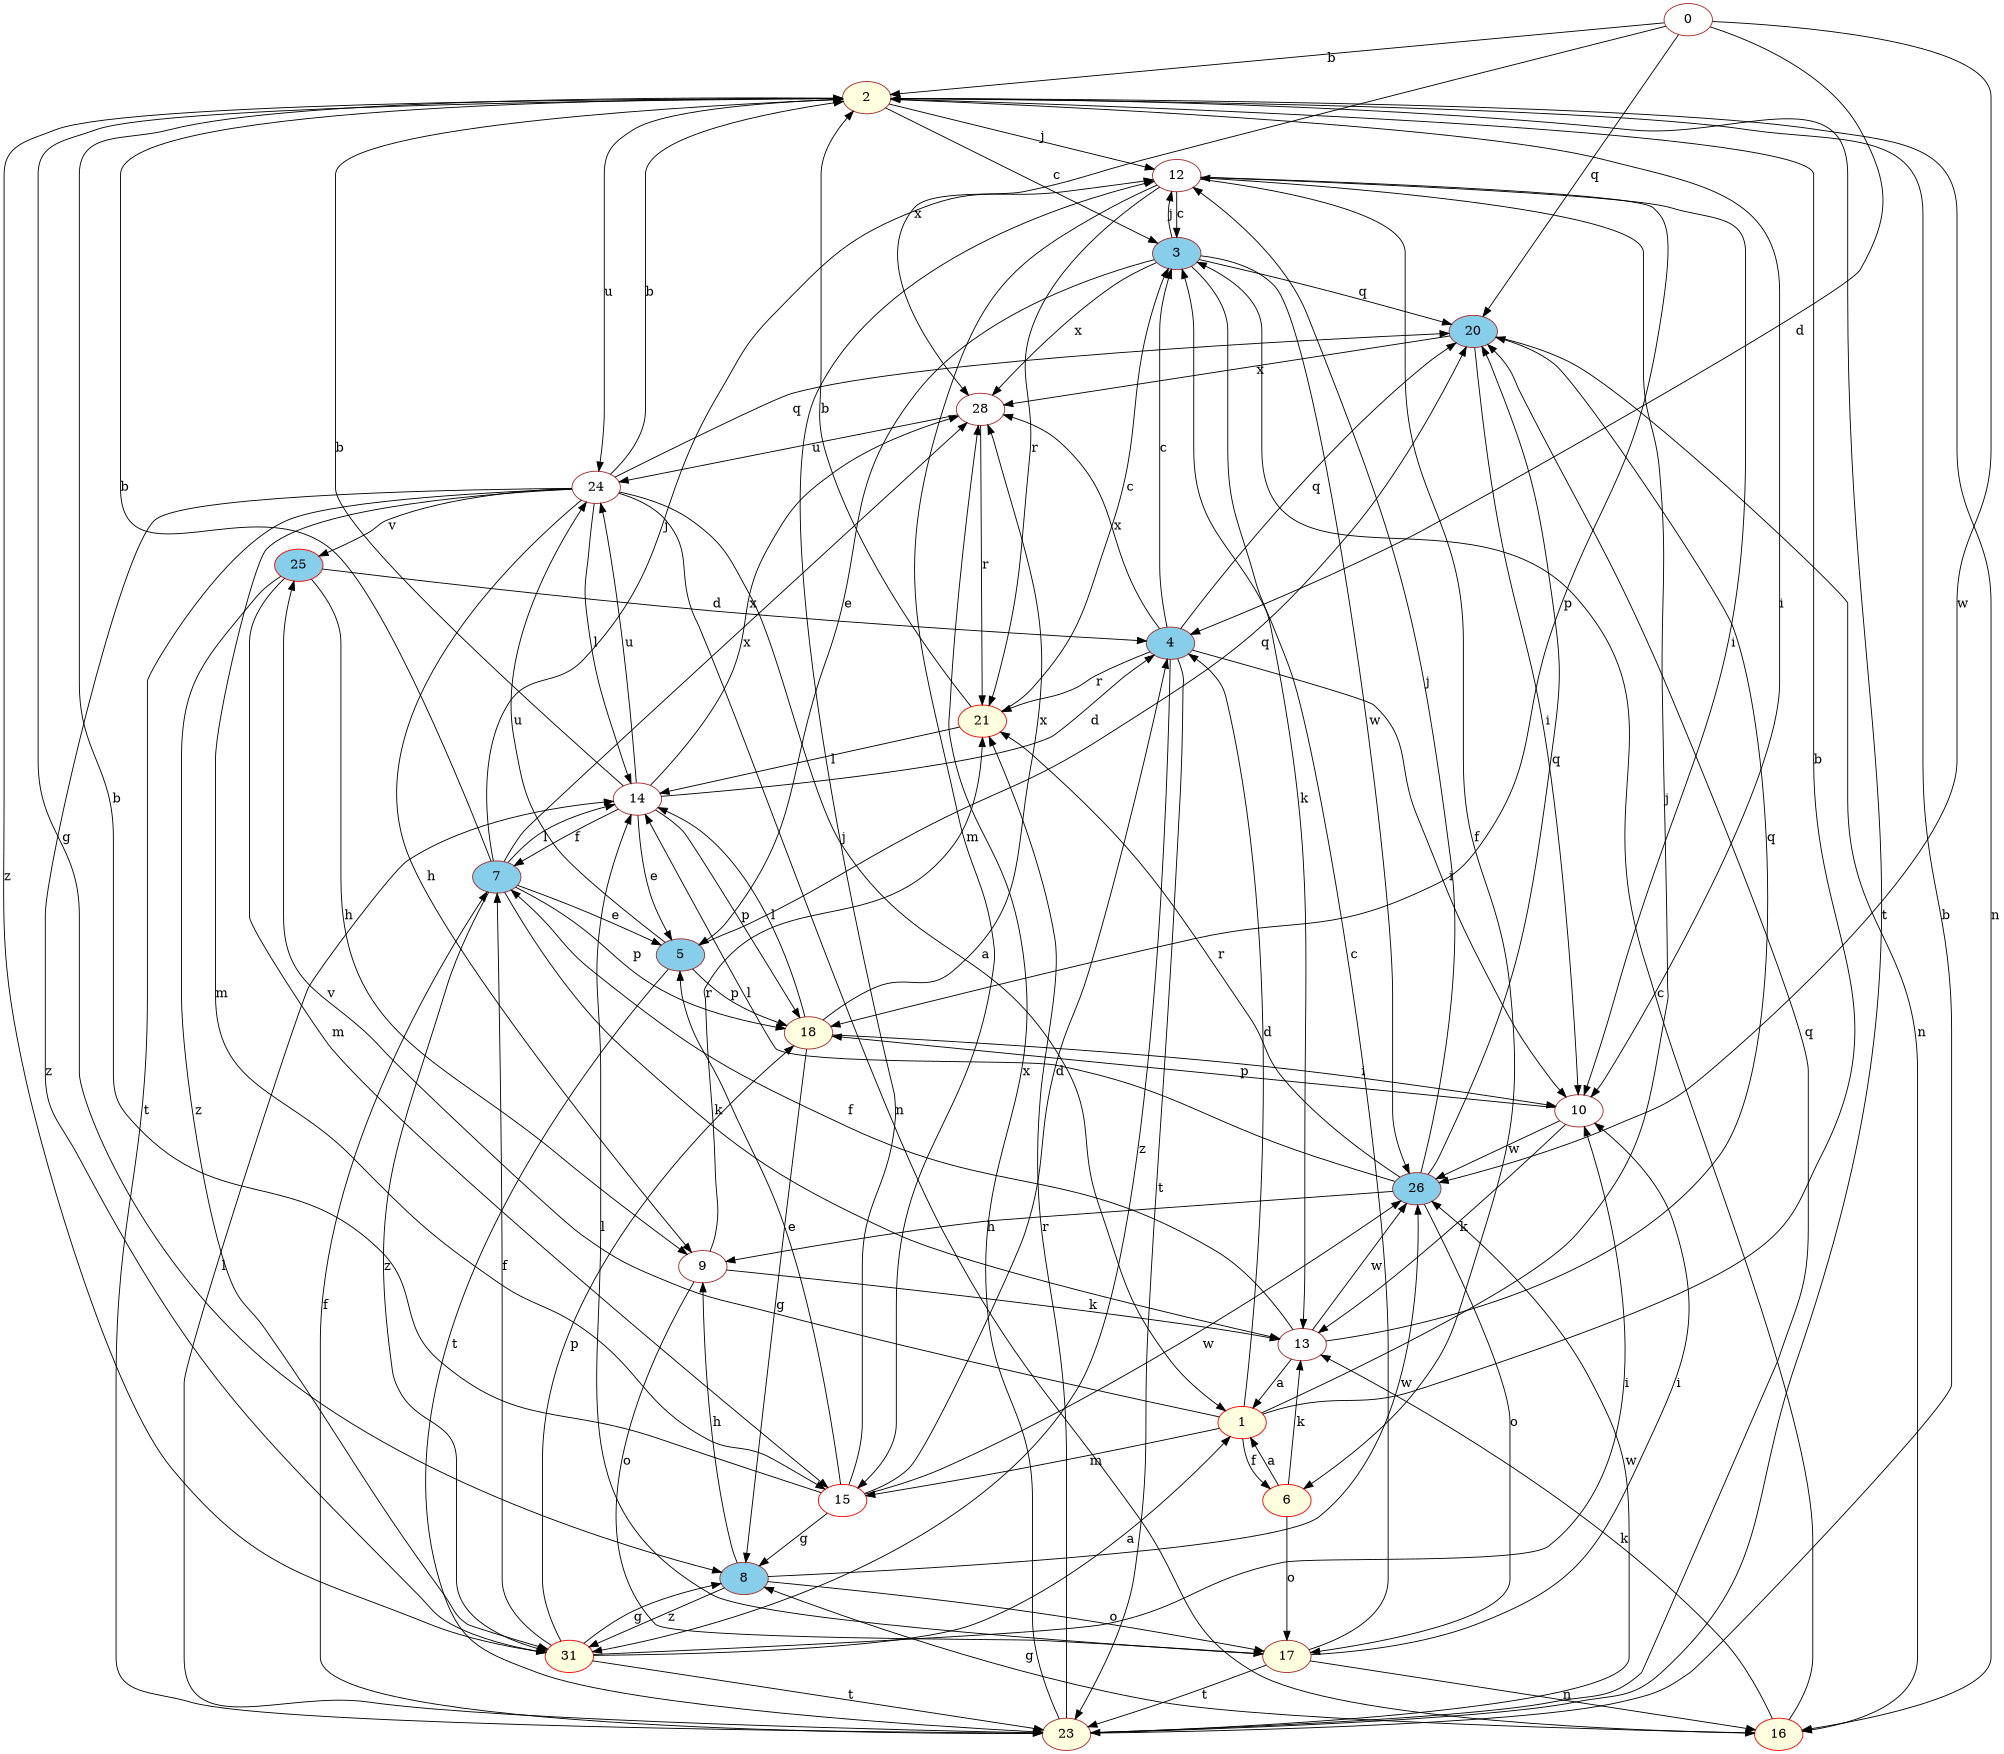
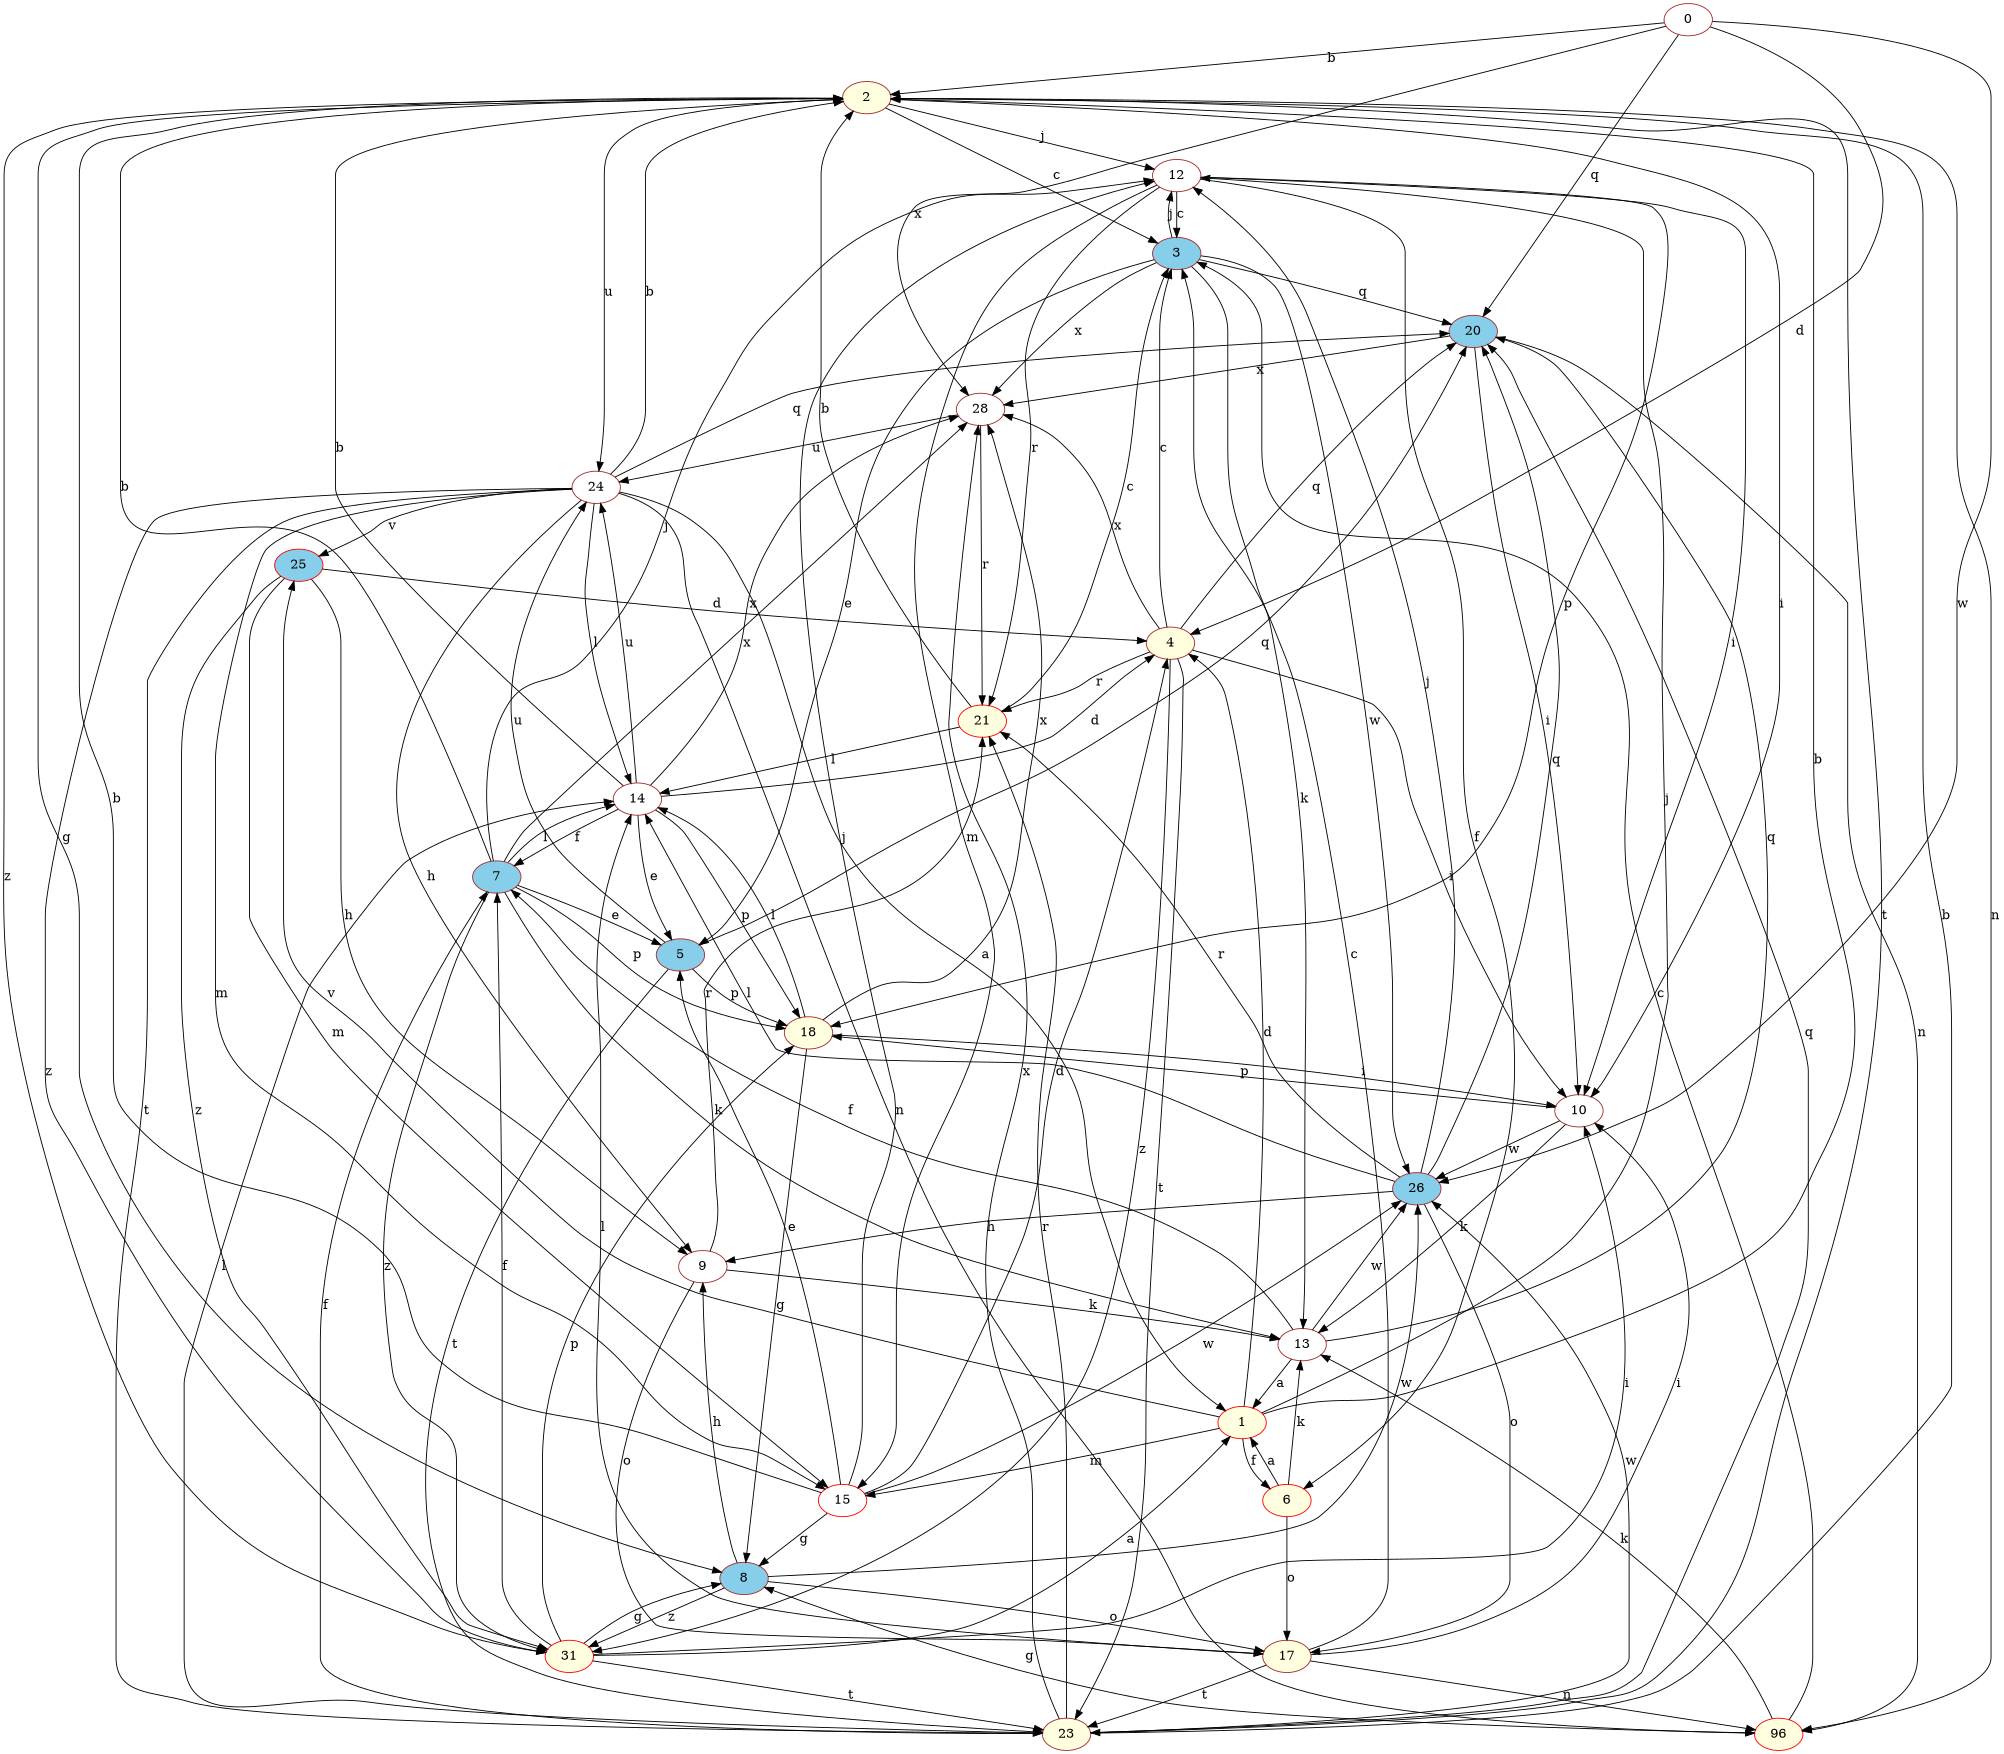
(1170, 643) -> (1170, 643)
(1779, 1734) -> (1779, 1734)
